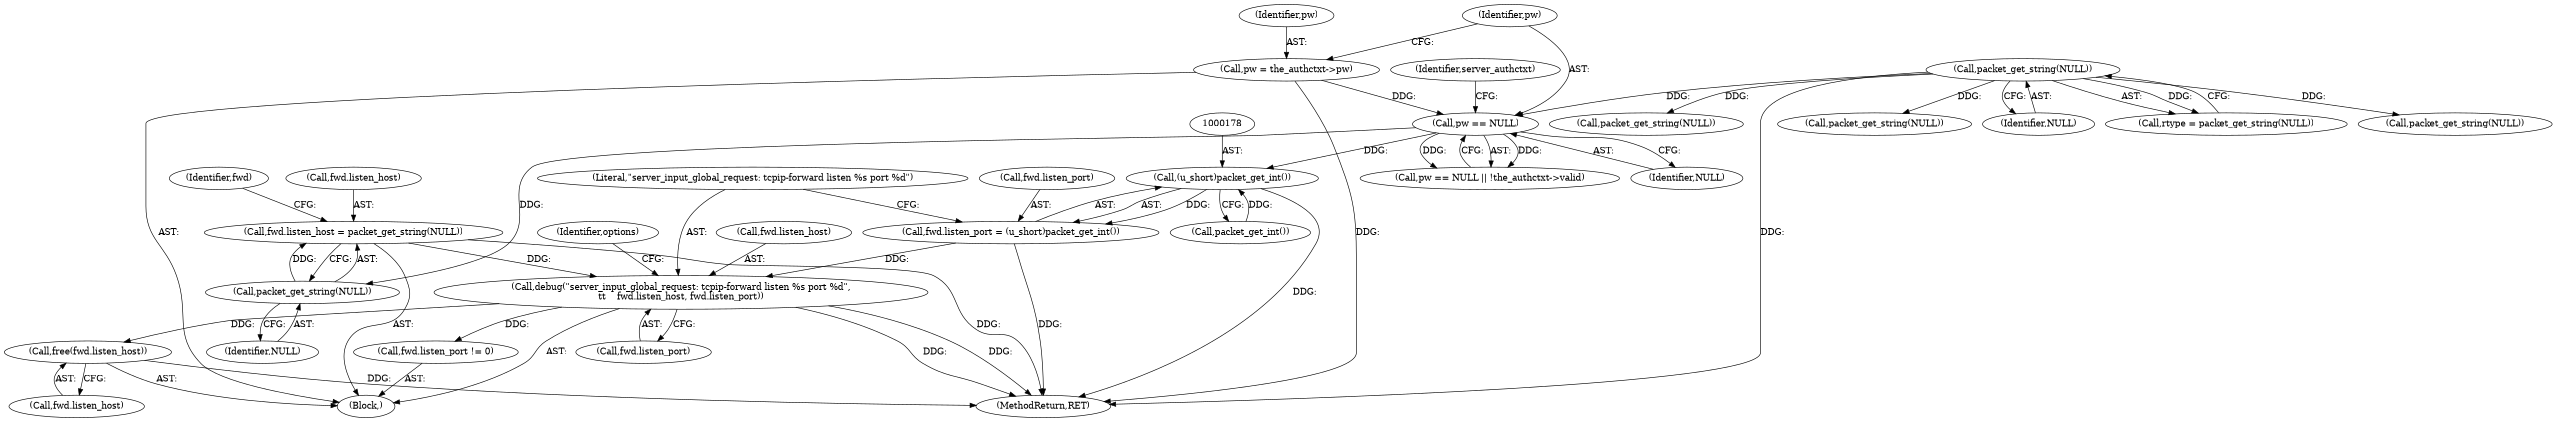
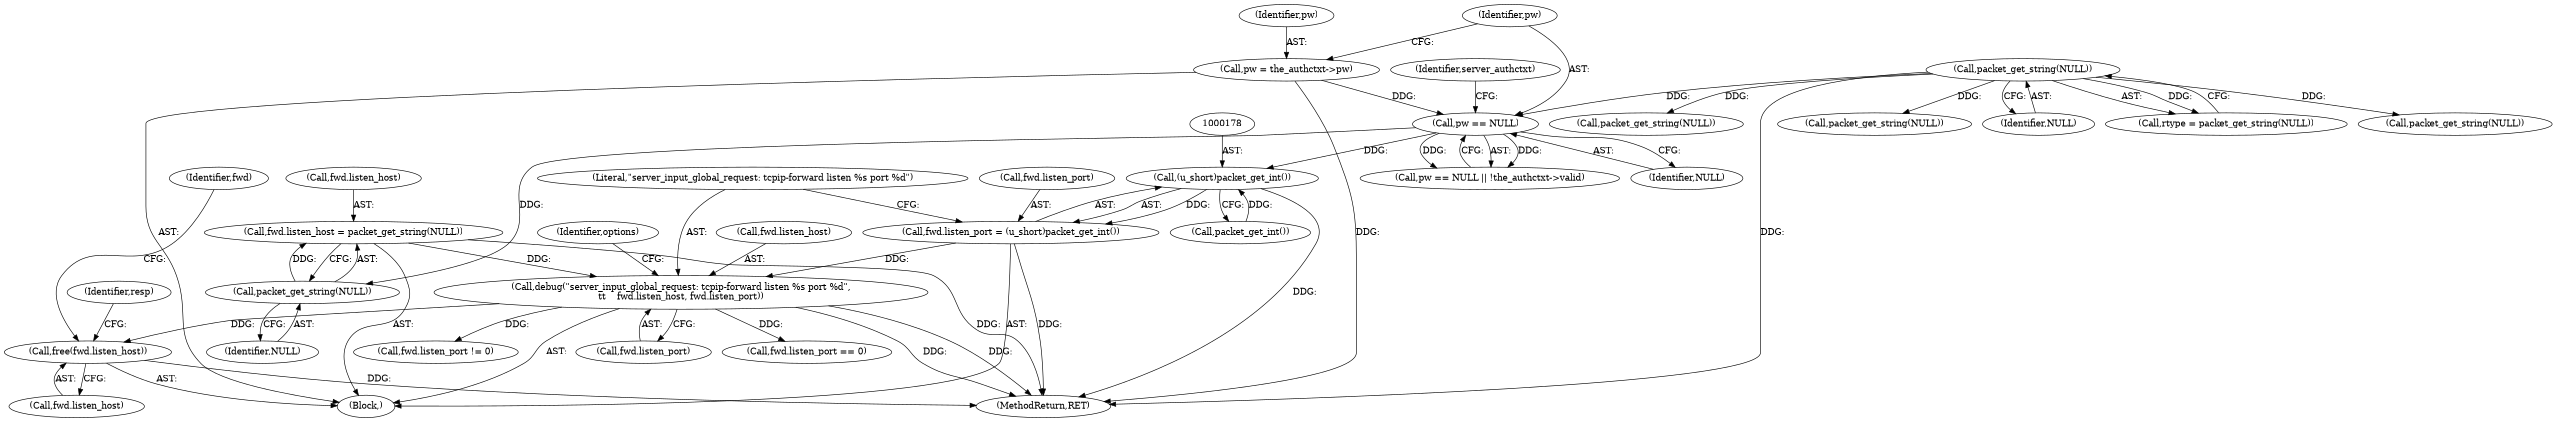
(282, 204) -> (116, 256)
none -> (119, 292)
none -> (807, 352)
(403, 378) -> (780, 398)
